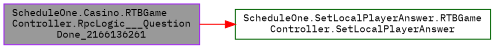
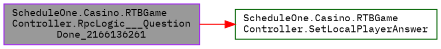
(363, 24) -> (336, 24)
